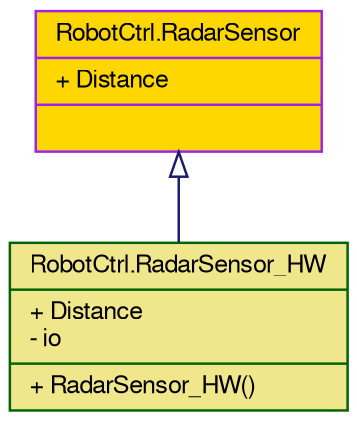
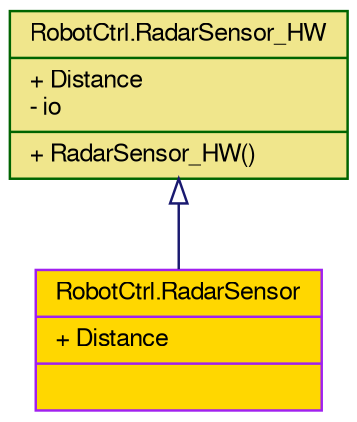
(179, 210) -> (179, 236)
